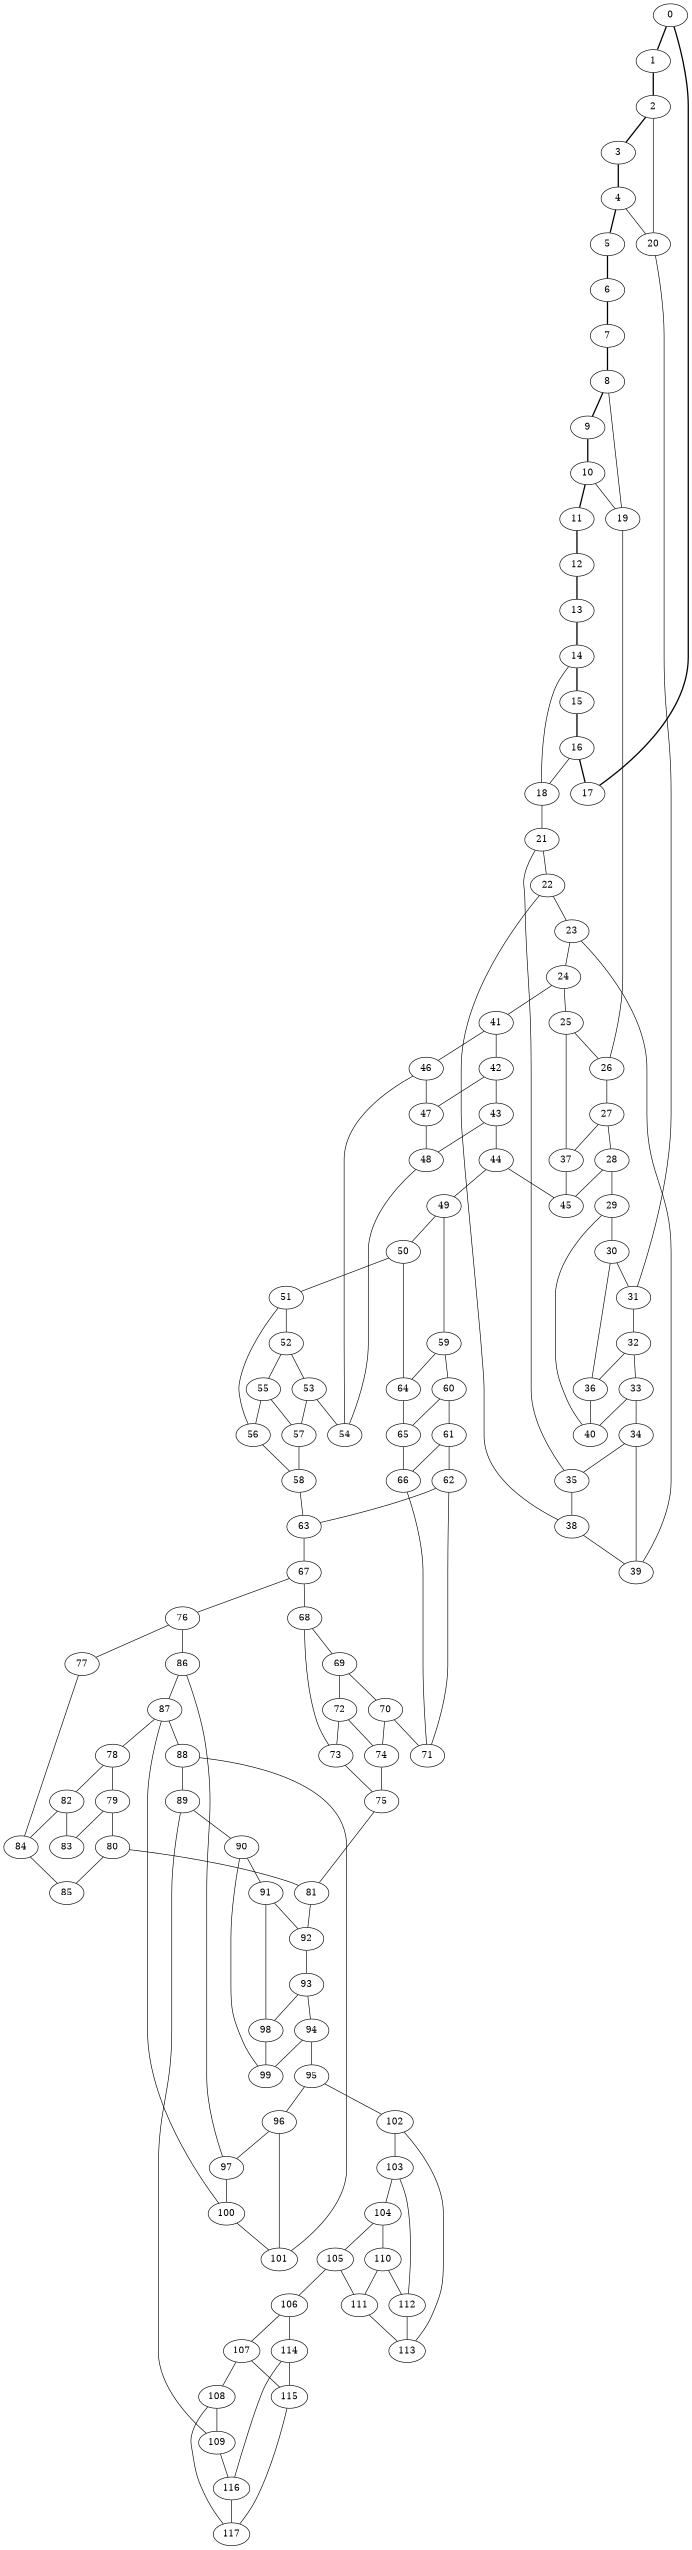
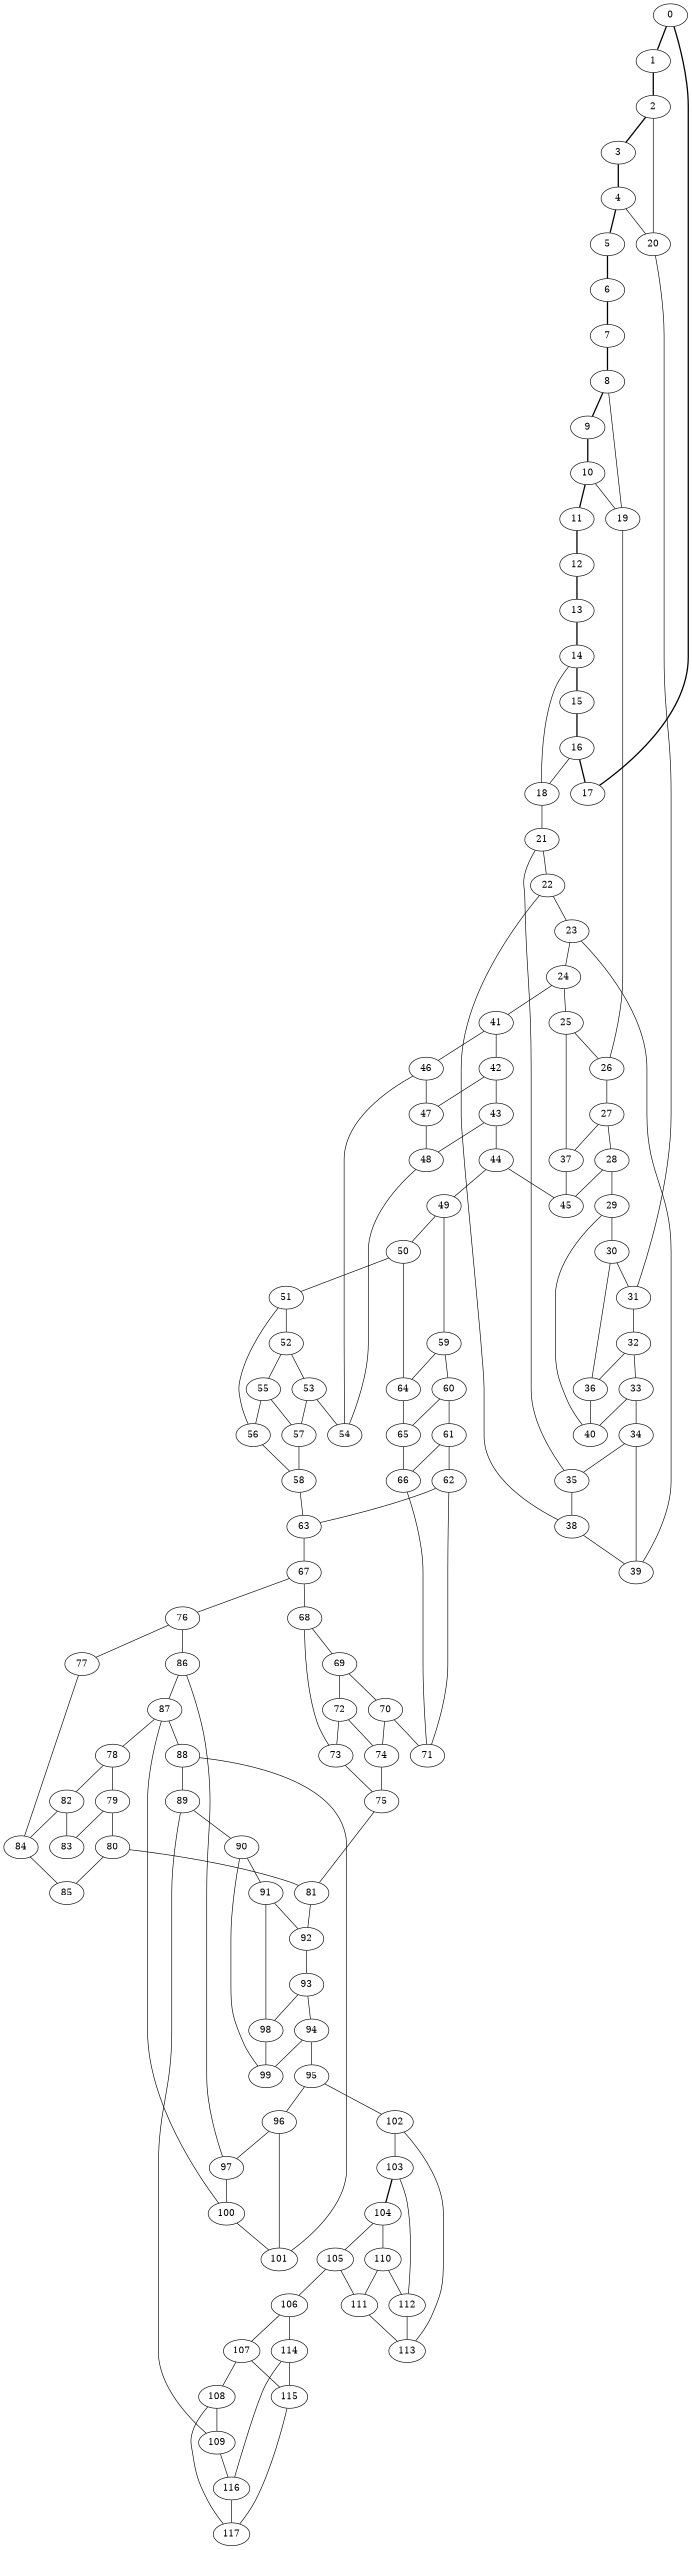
(389, 2191) -> (389, 2191)
